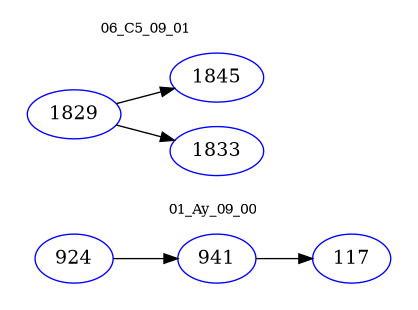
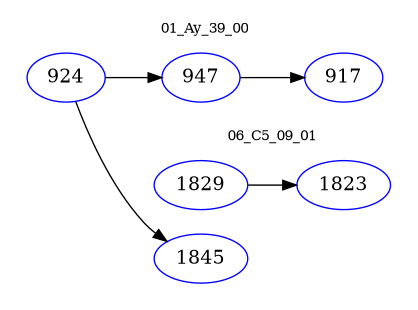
(139, 98) -> (108, 172)
(217, 151) -> (344, 185)
(213, 210) -> (205, 29)
(217, 259) -> (201, 78)
(352, 259) -> (344, 78)
